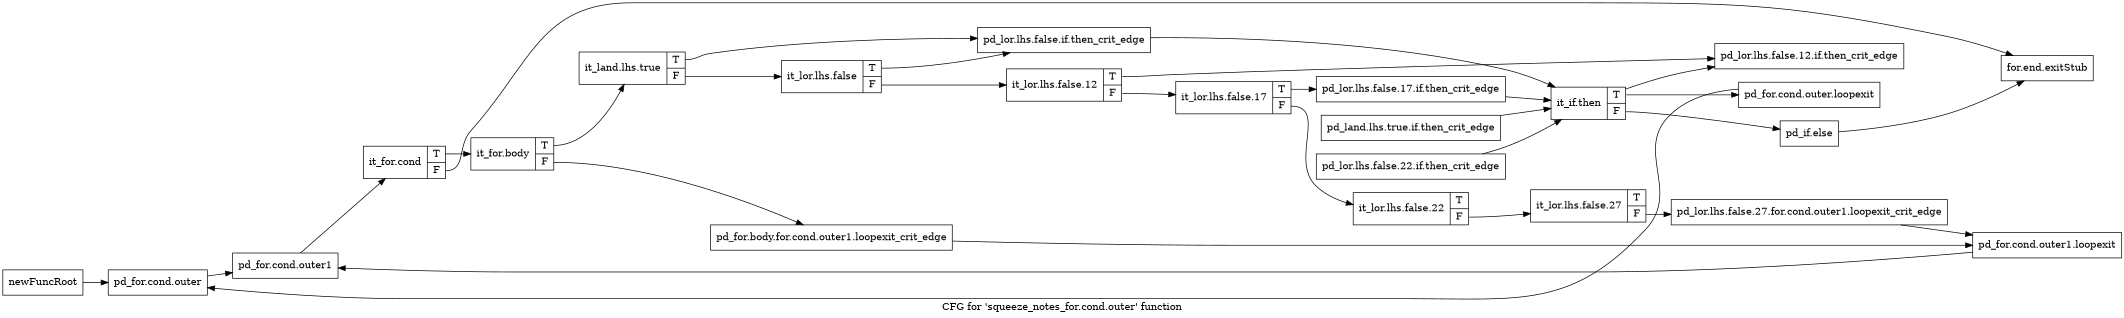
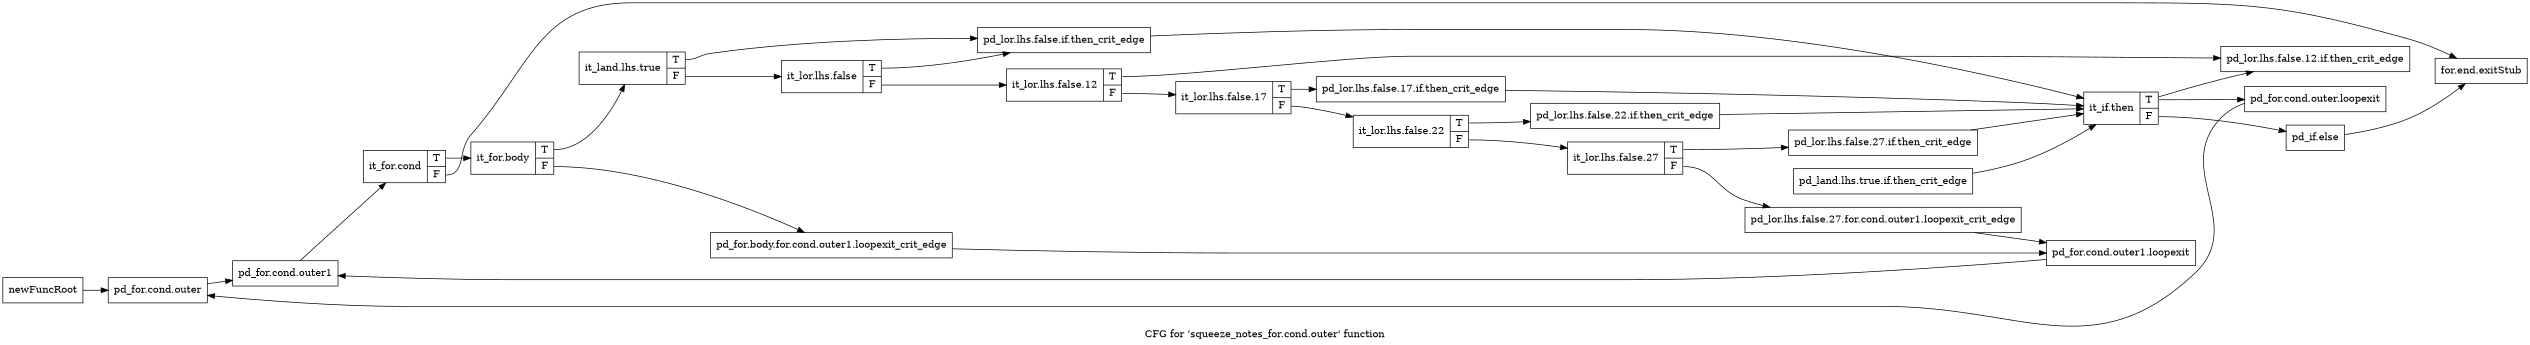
none -> (1496, 123)
none -> (1883, 143)
